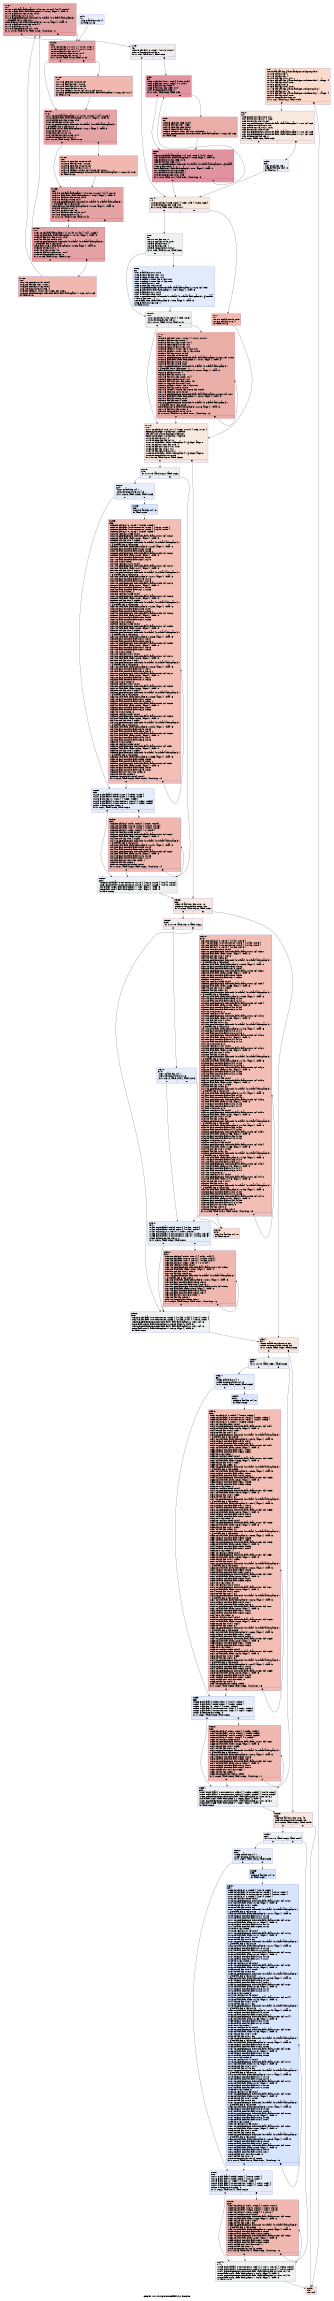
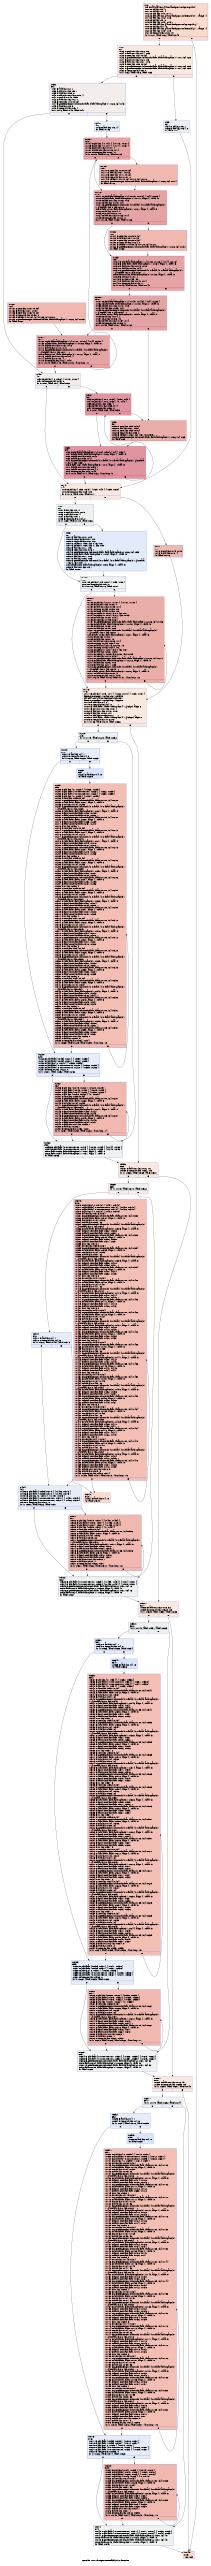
none -> (88, 99)
(84, 269) -> (148, 375)
(262, 2025) -> (140, 2289)
